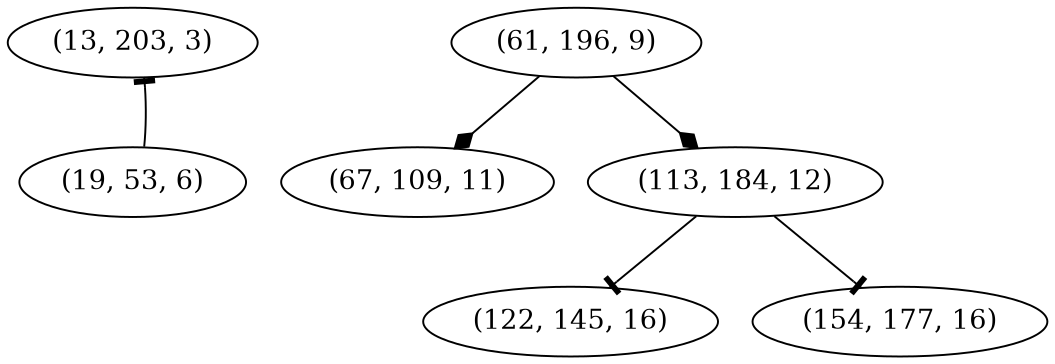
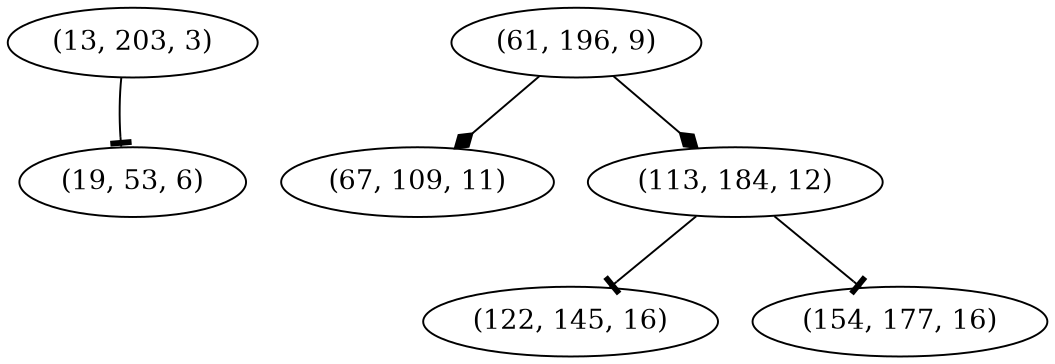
(146, 117) -> (120, 107)
